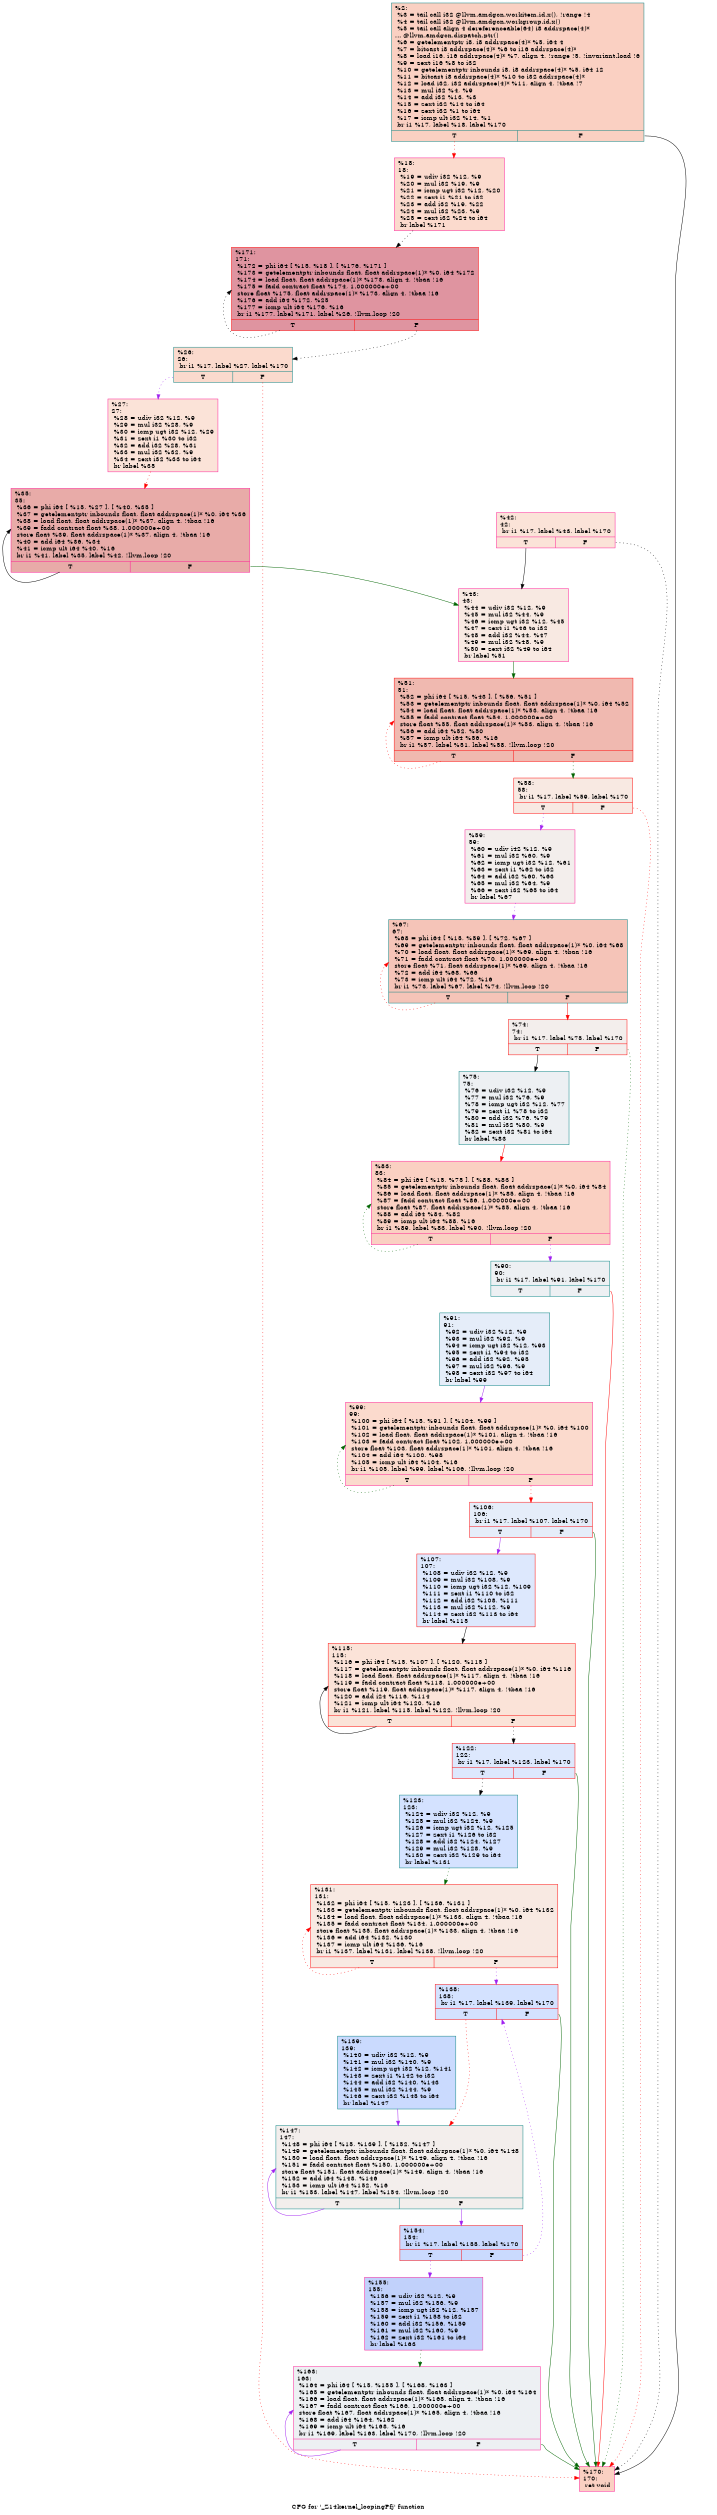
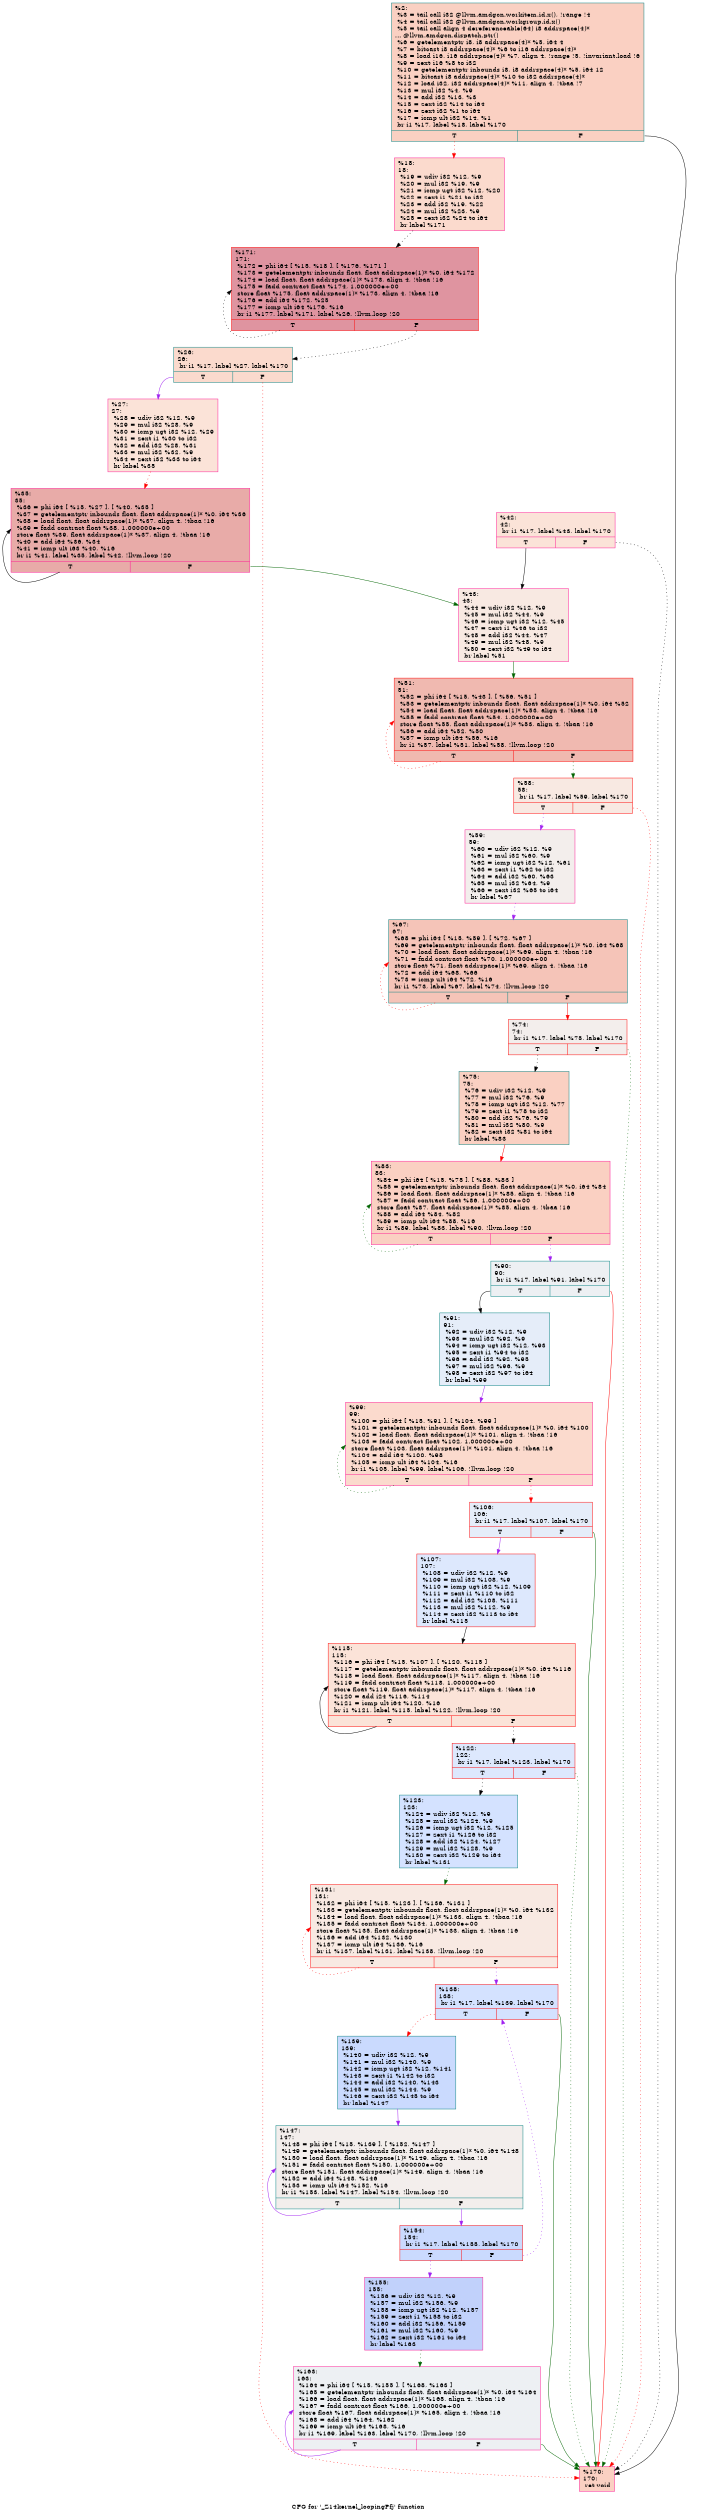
(162, 383) -> (162, 383)
(65, 549) -> (65, 549)
(511, 849) -> (511, 849)
(537, 1061) -> (537, 1061)
(514, 1108) -> (514, 1108)
none -> (481, 1297)
(469, 2073) -> (420, 2020)
(571, 2119) -> (571, 2119)
